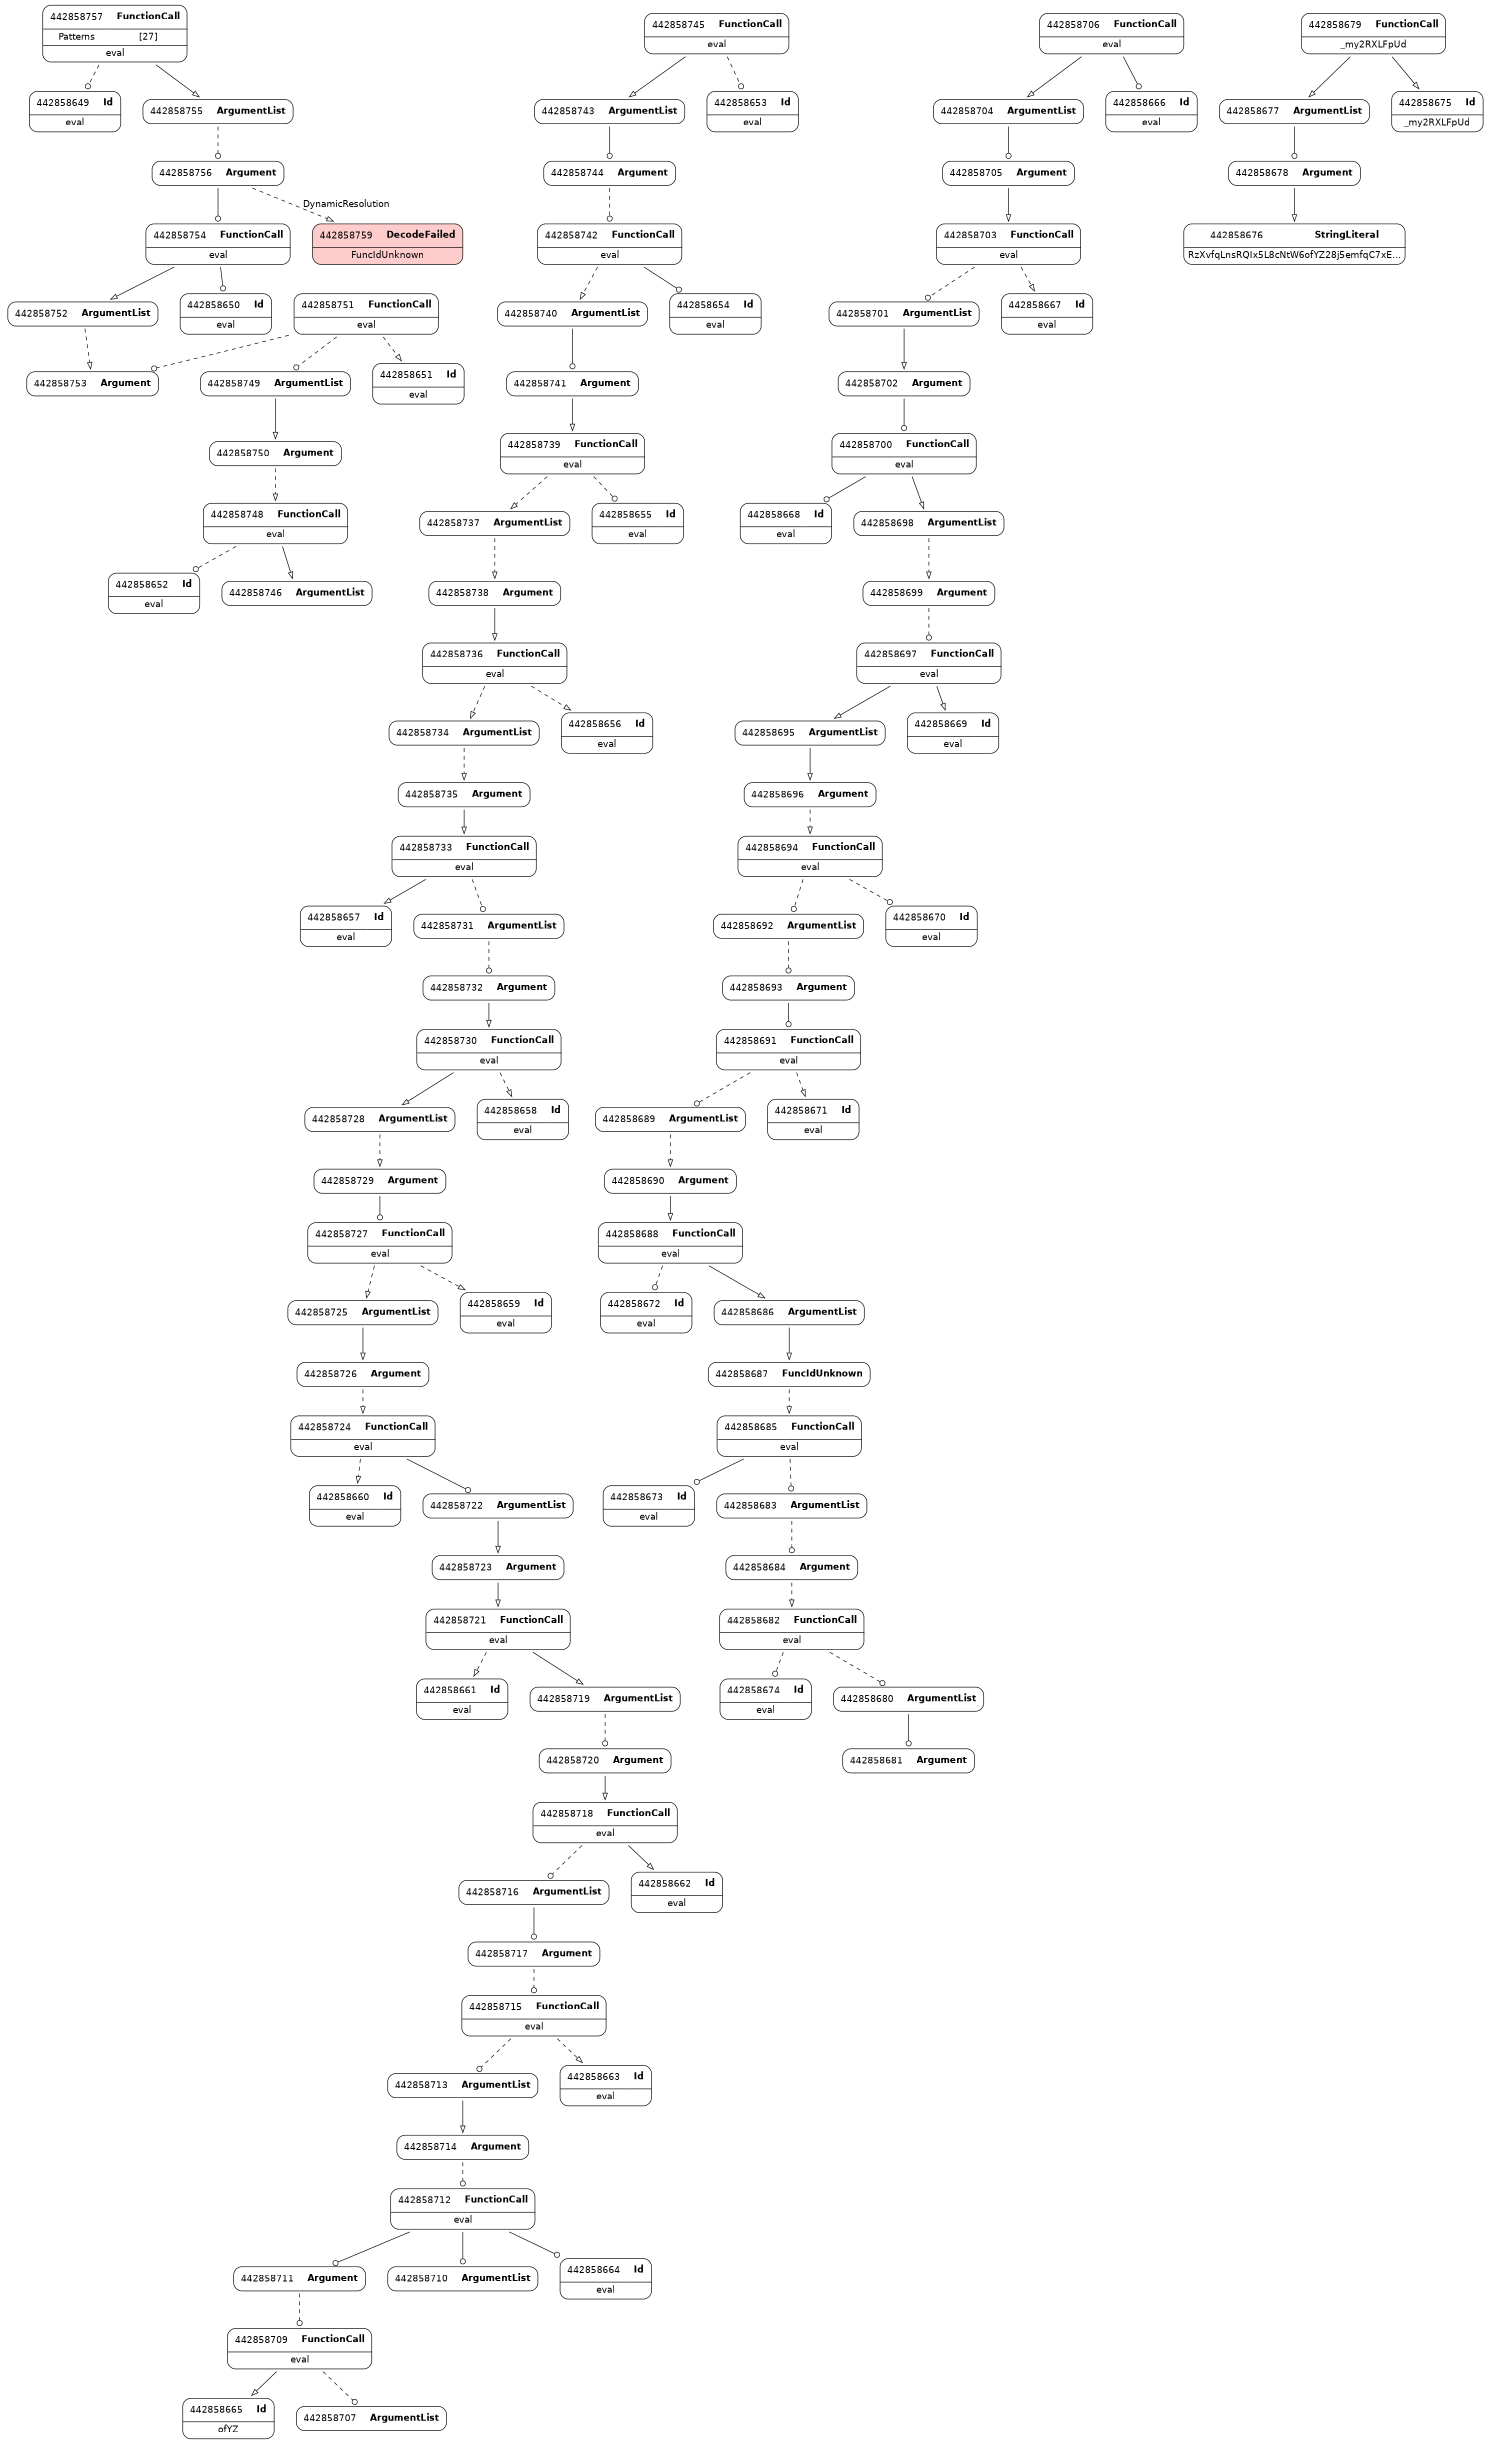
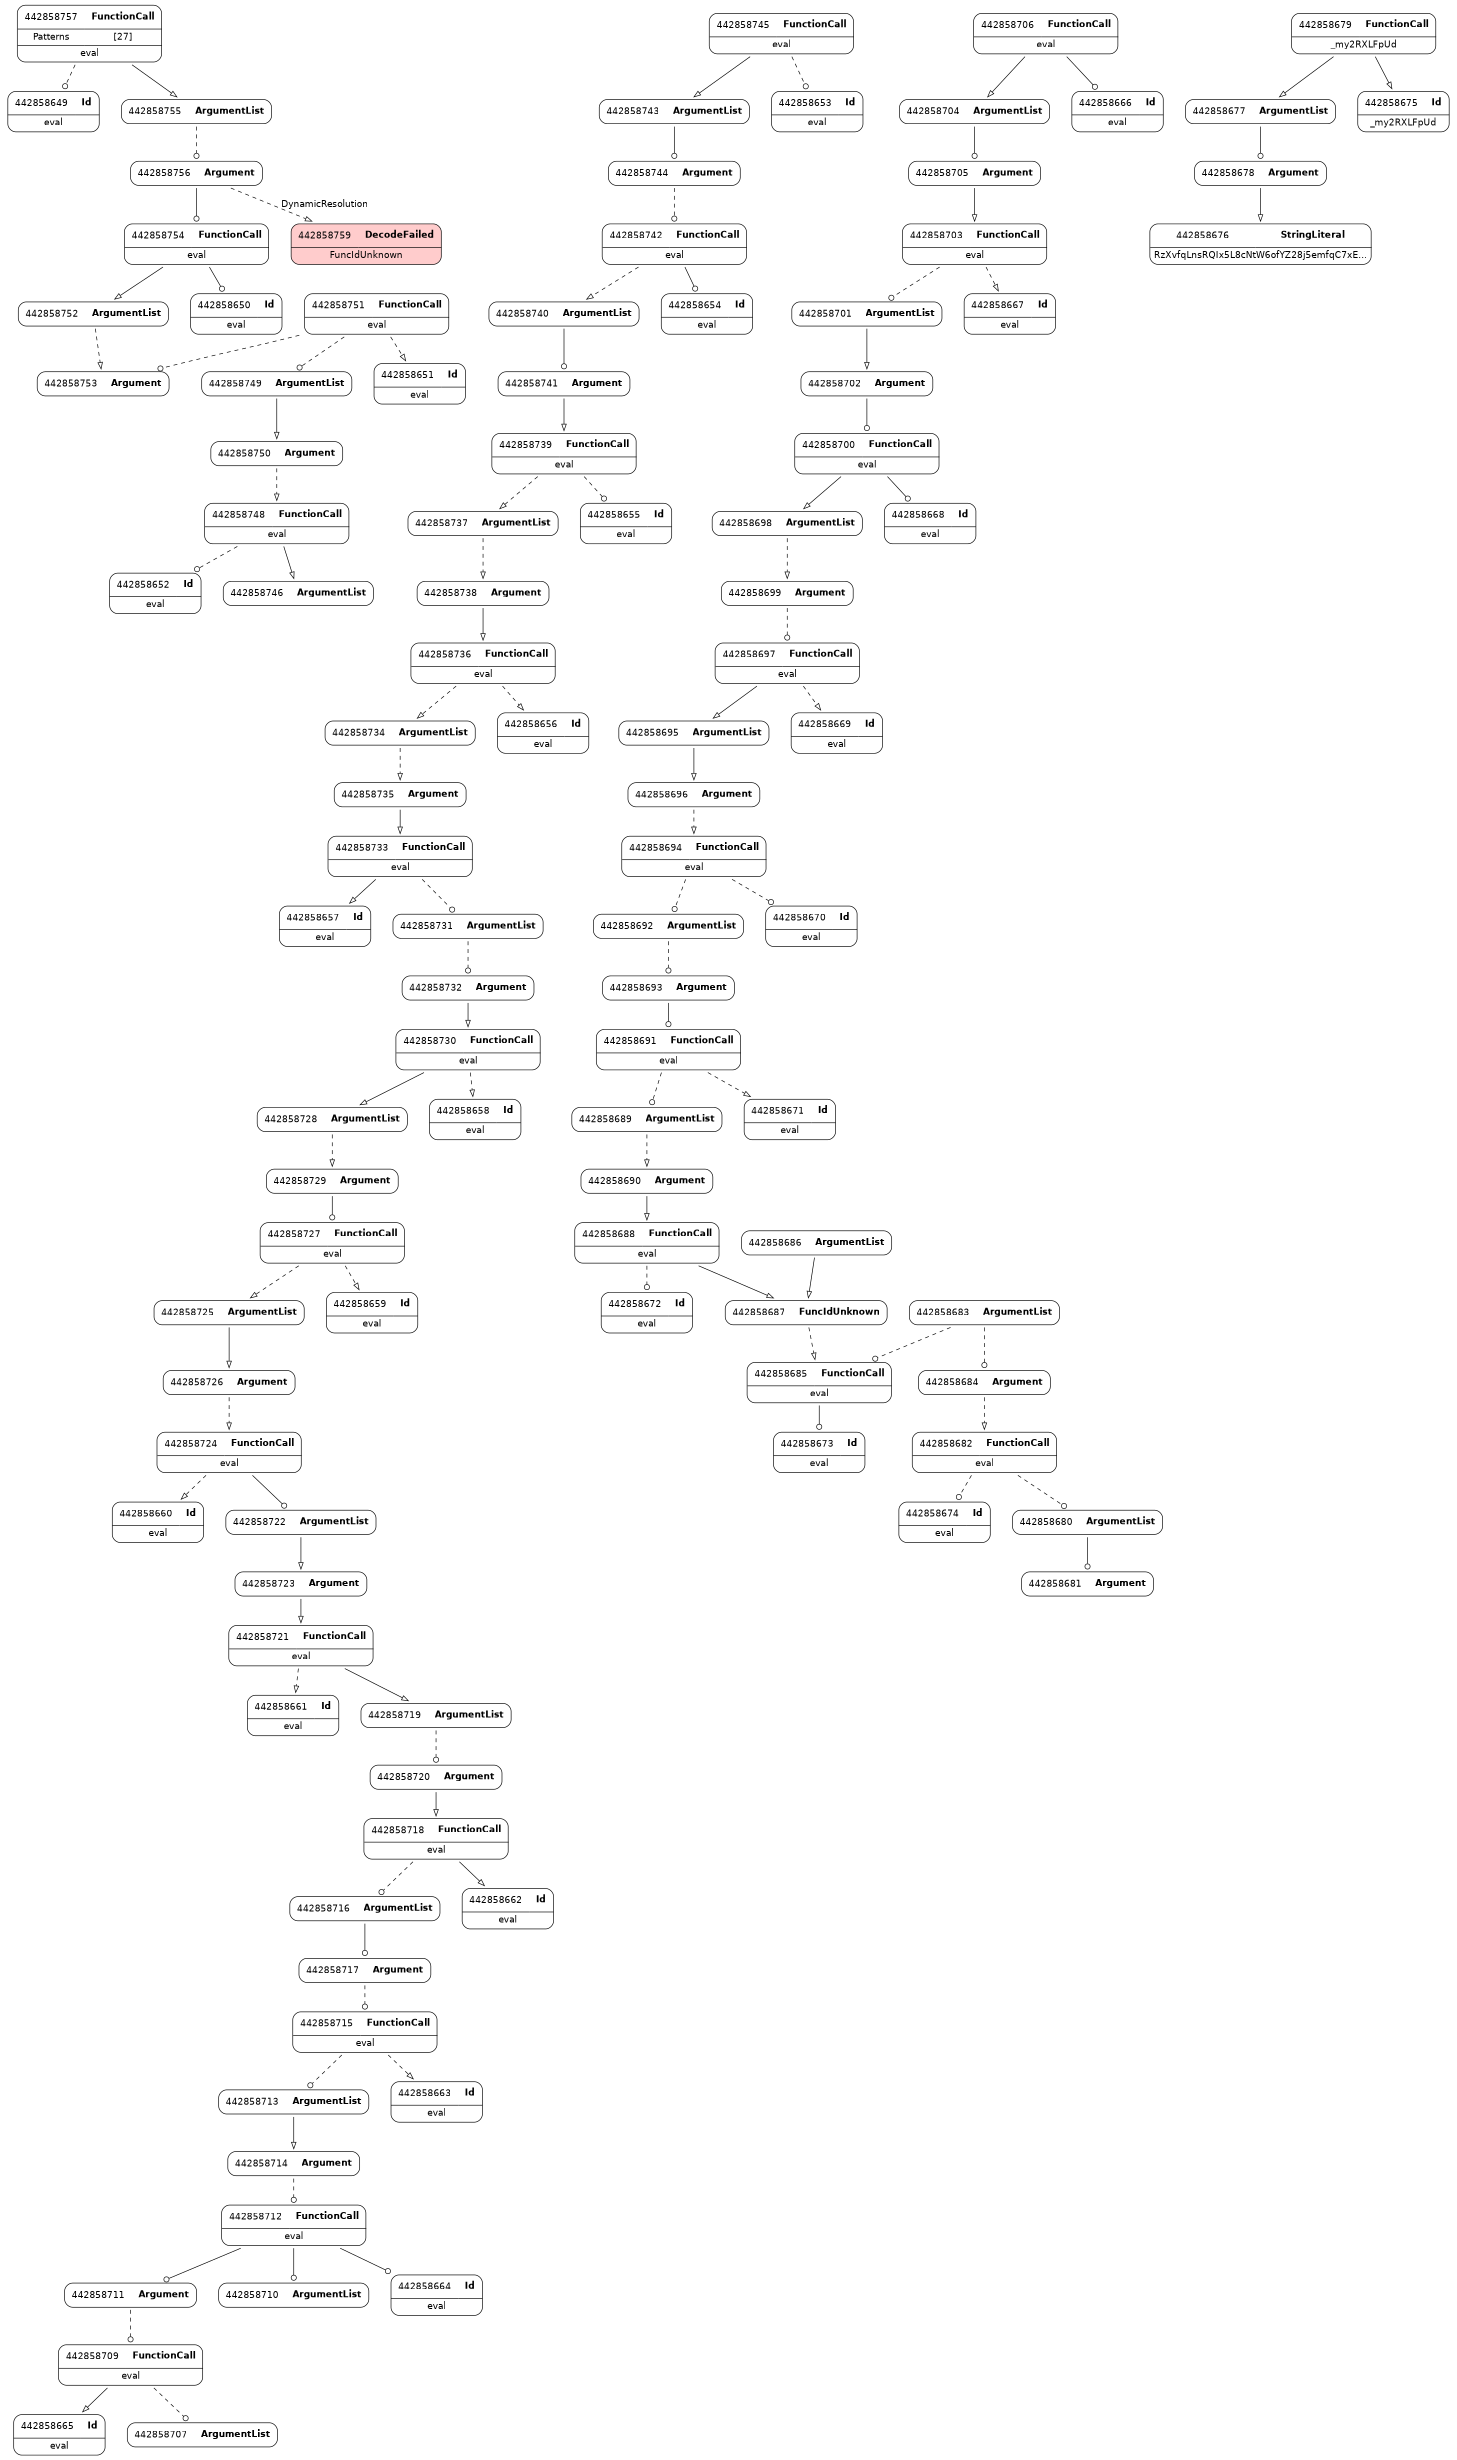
(940, 695) -> (810, 695)
(734, 1280) -> (733, 1281)
(791, 1472) -> (914, 1343)
(228, 2430) -> (59, 2446)
